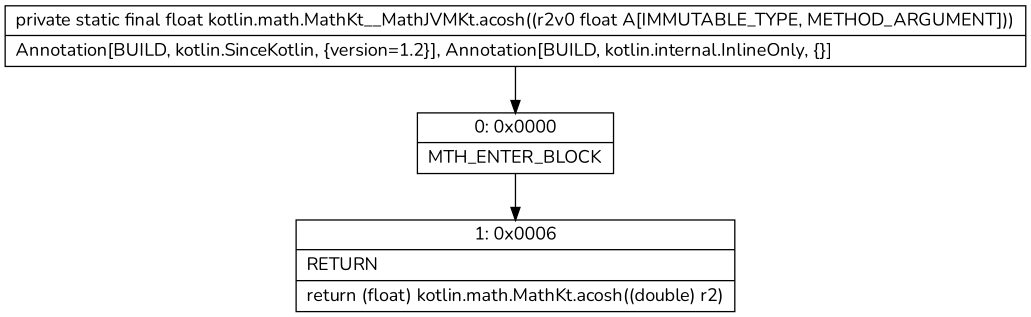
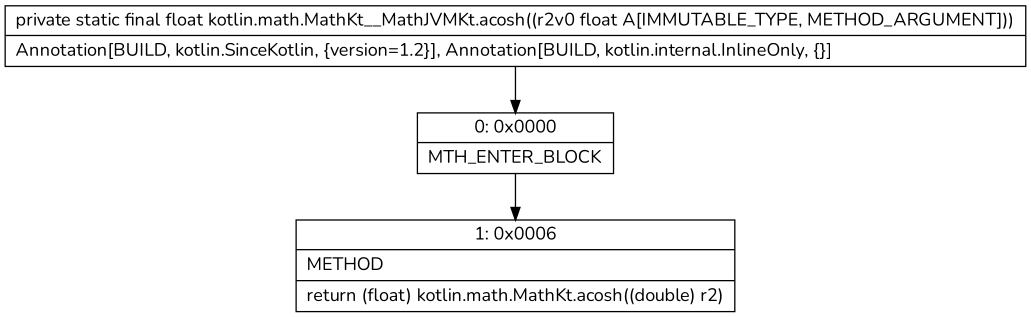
(343, 265) -> (346, 265)
